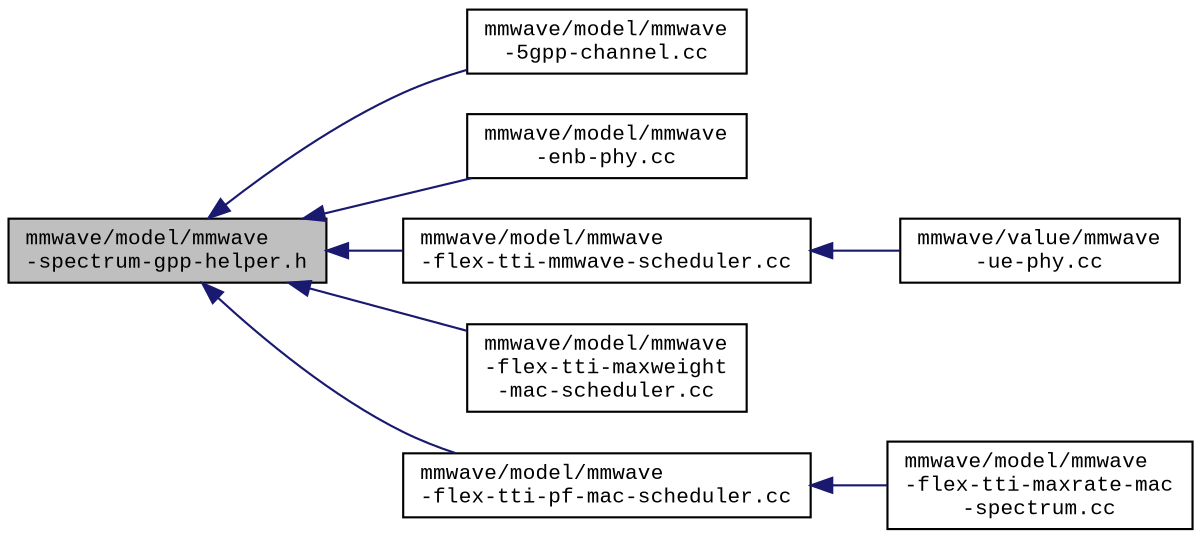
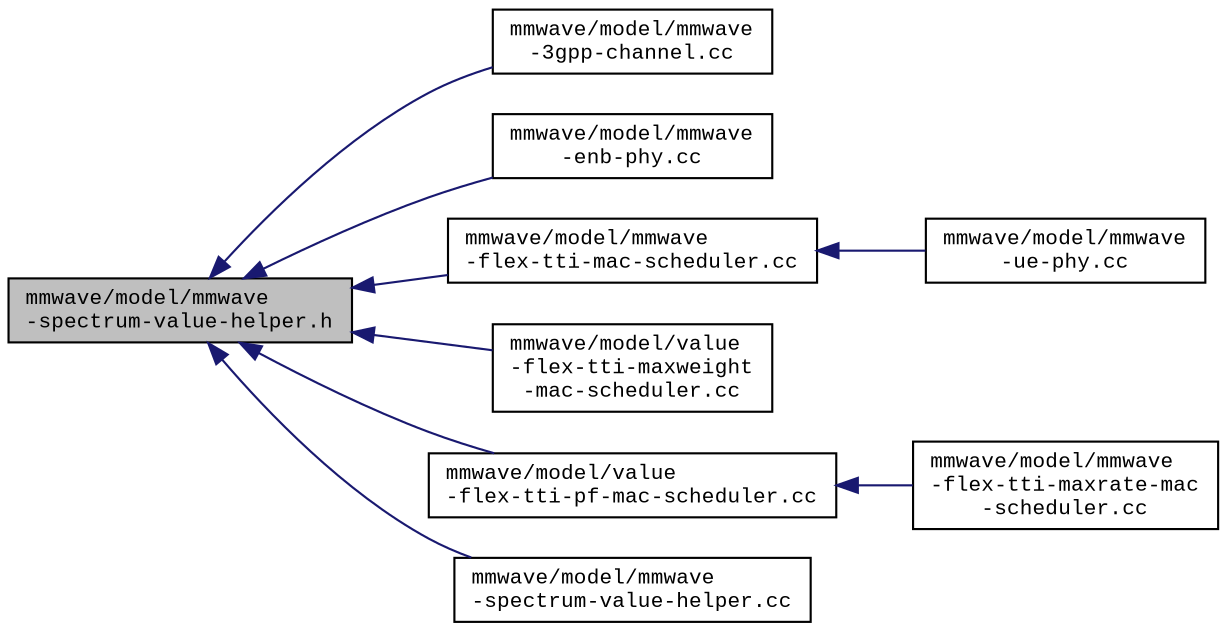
(607, 42) -> (633, 42)
(167, 251) -> (180, 310)
(607, 251) -> (633, 251)
(1040, 251) -> (1066, 251)
(607, 368) -> (633, 368)
(607, 485) -> (633, 485)
(1040, 485) -> (1066, 485)
none -> (633, 590)
